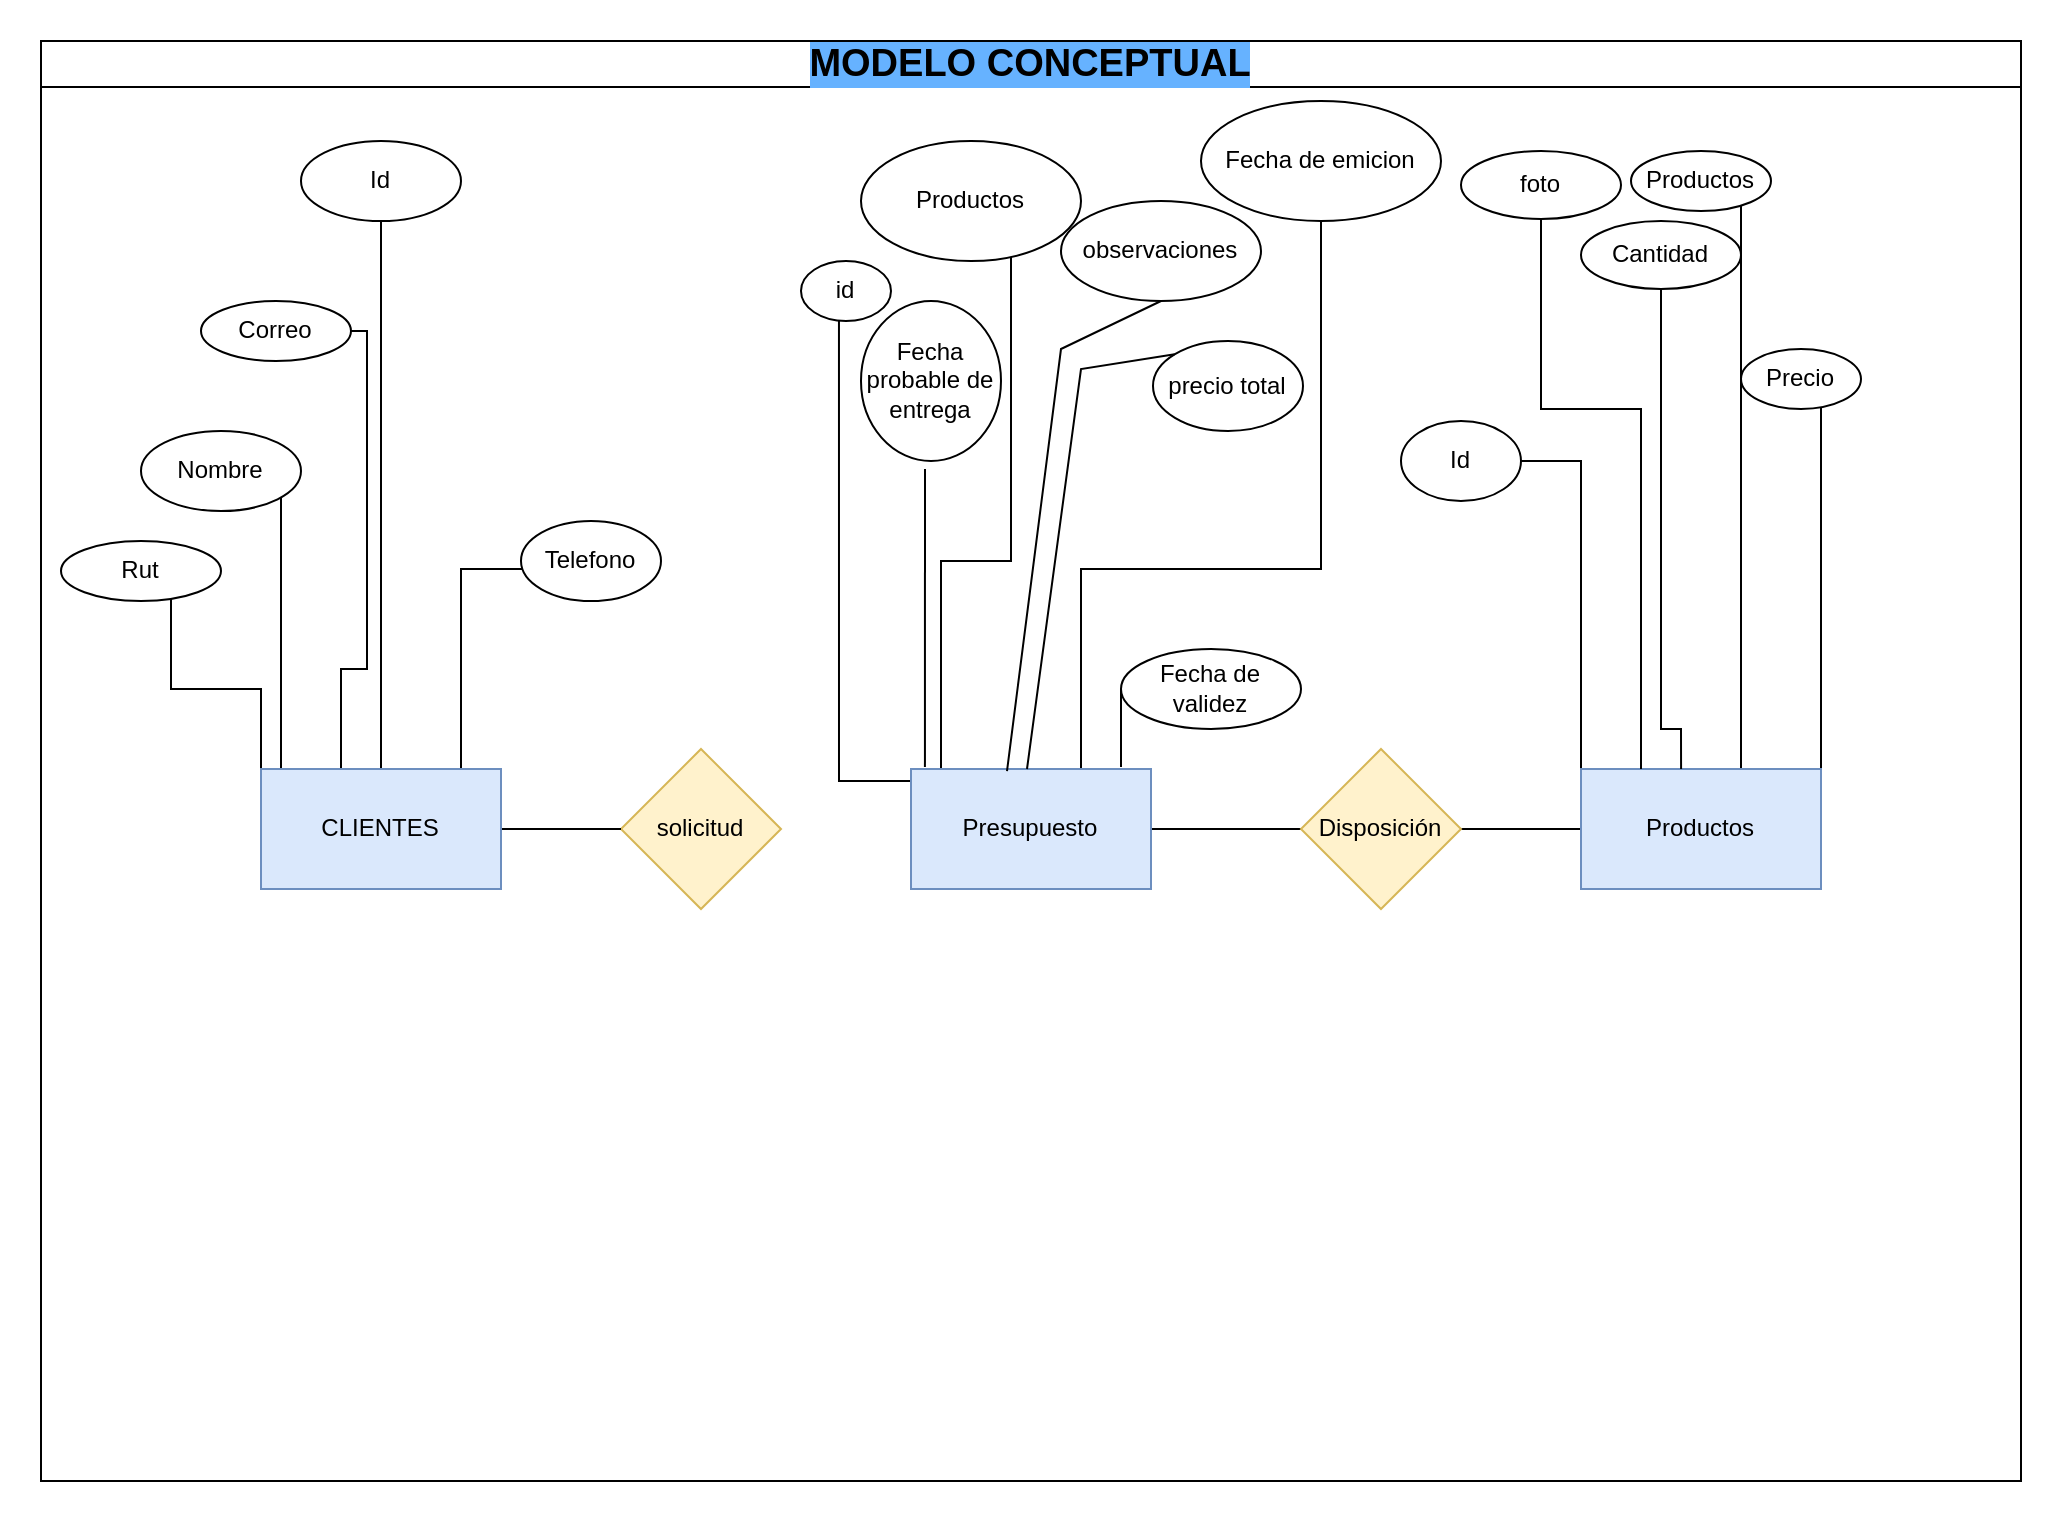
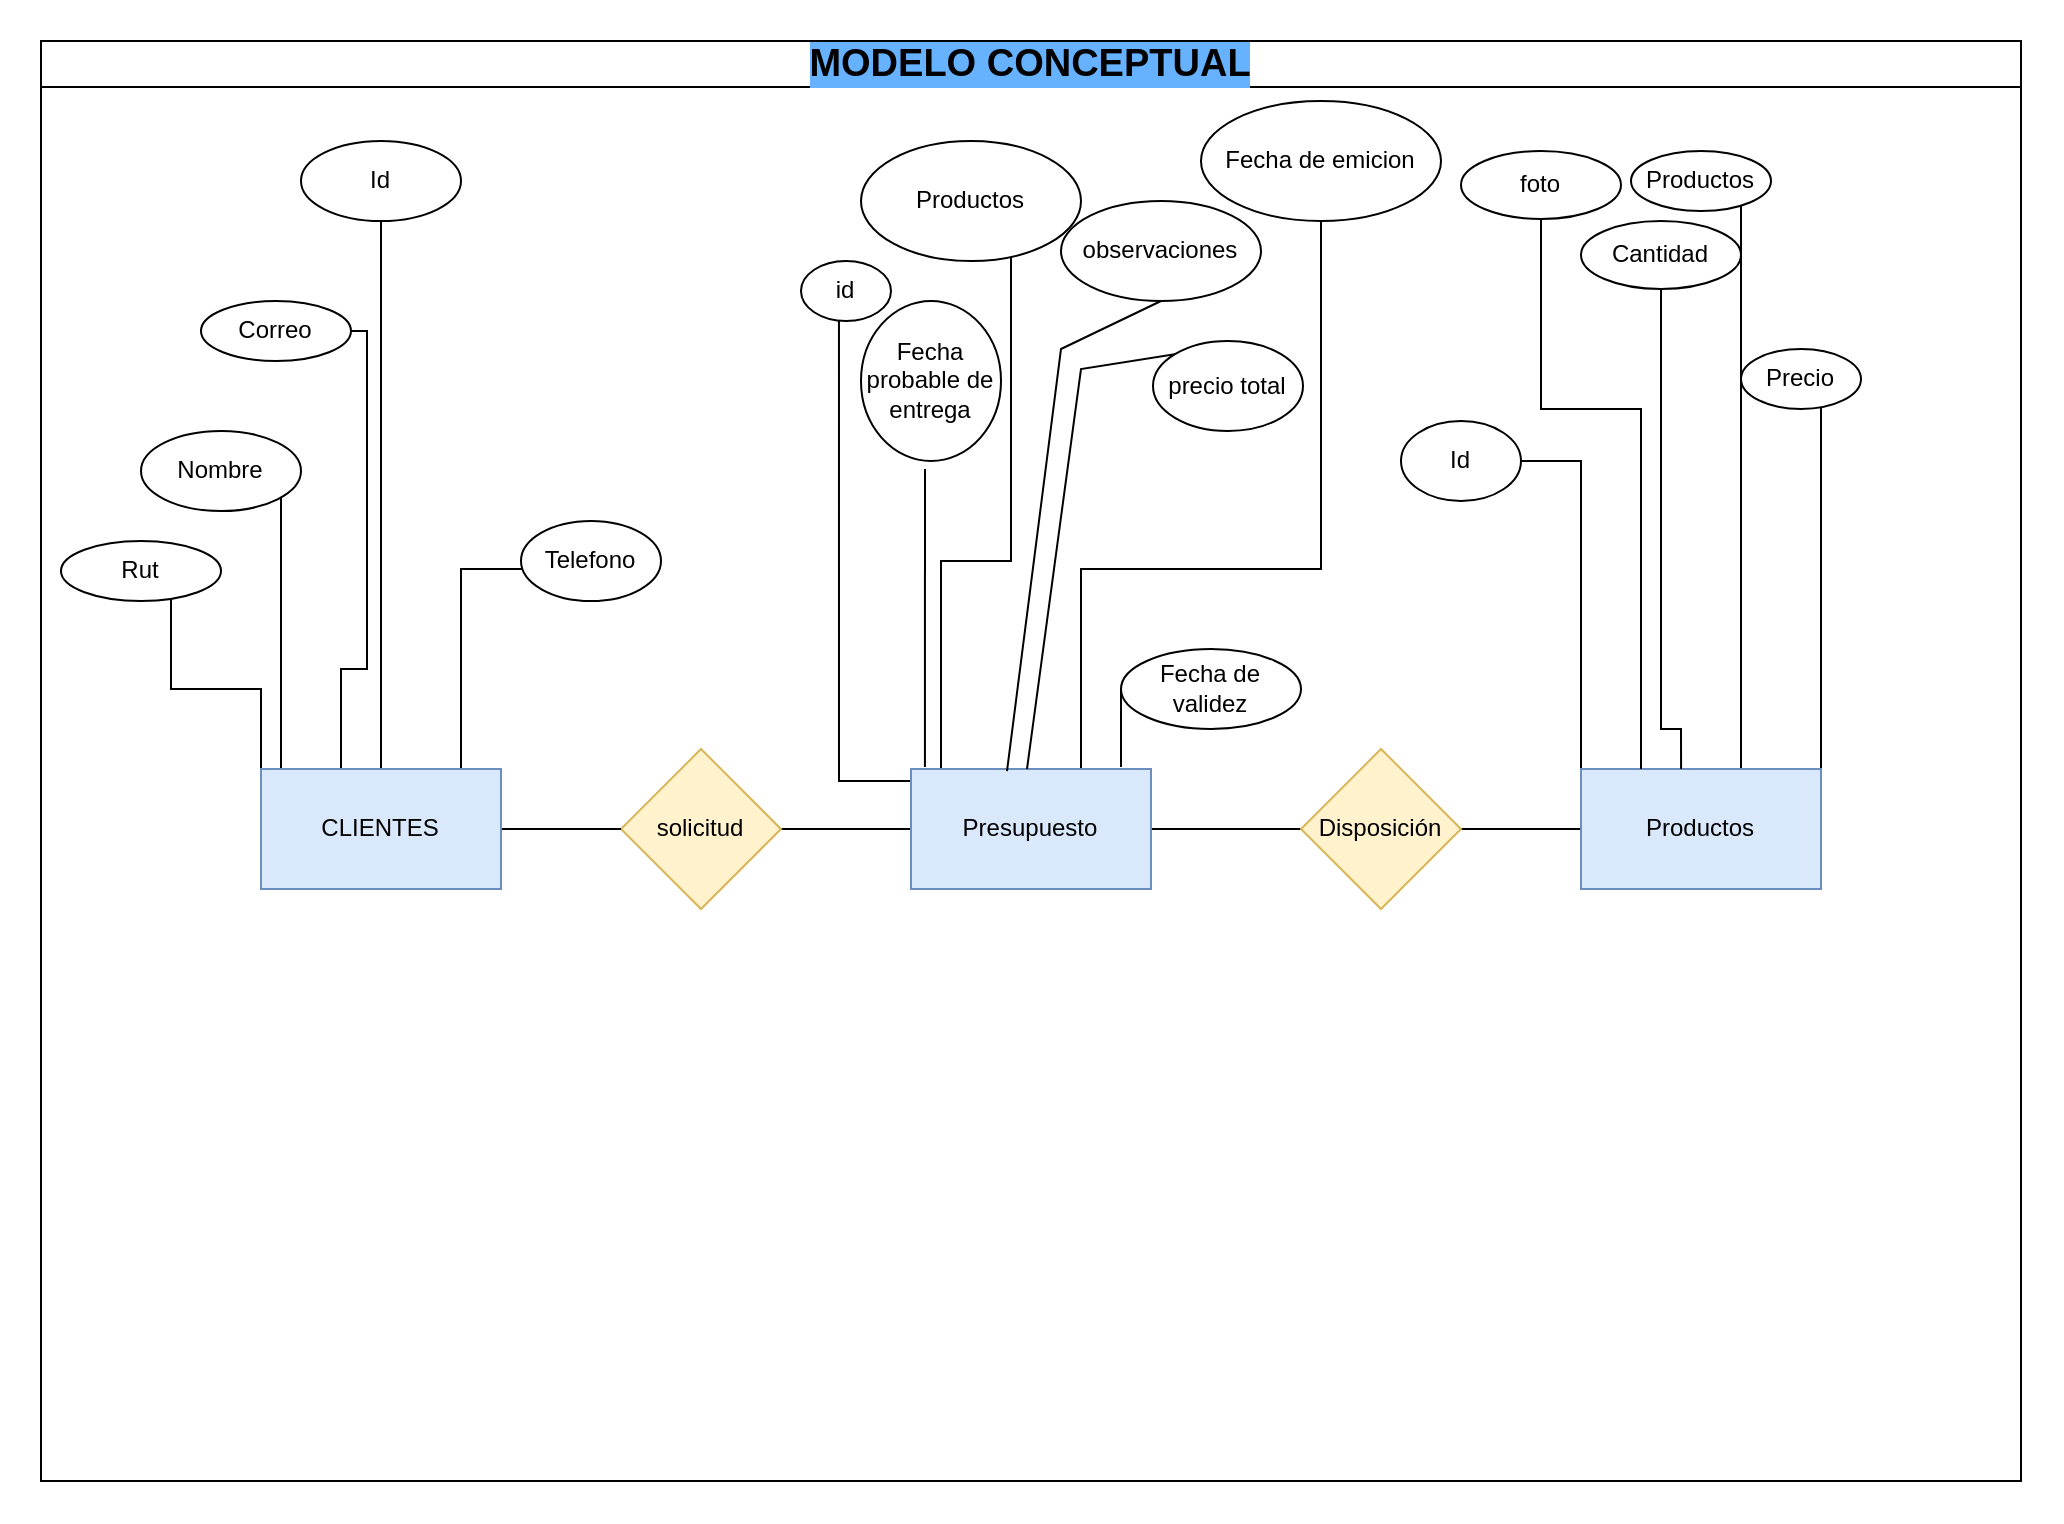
none -> (846, 829)
